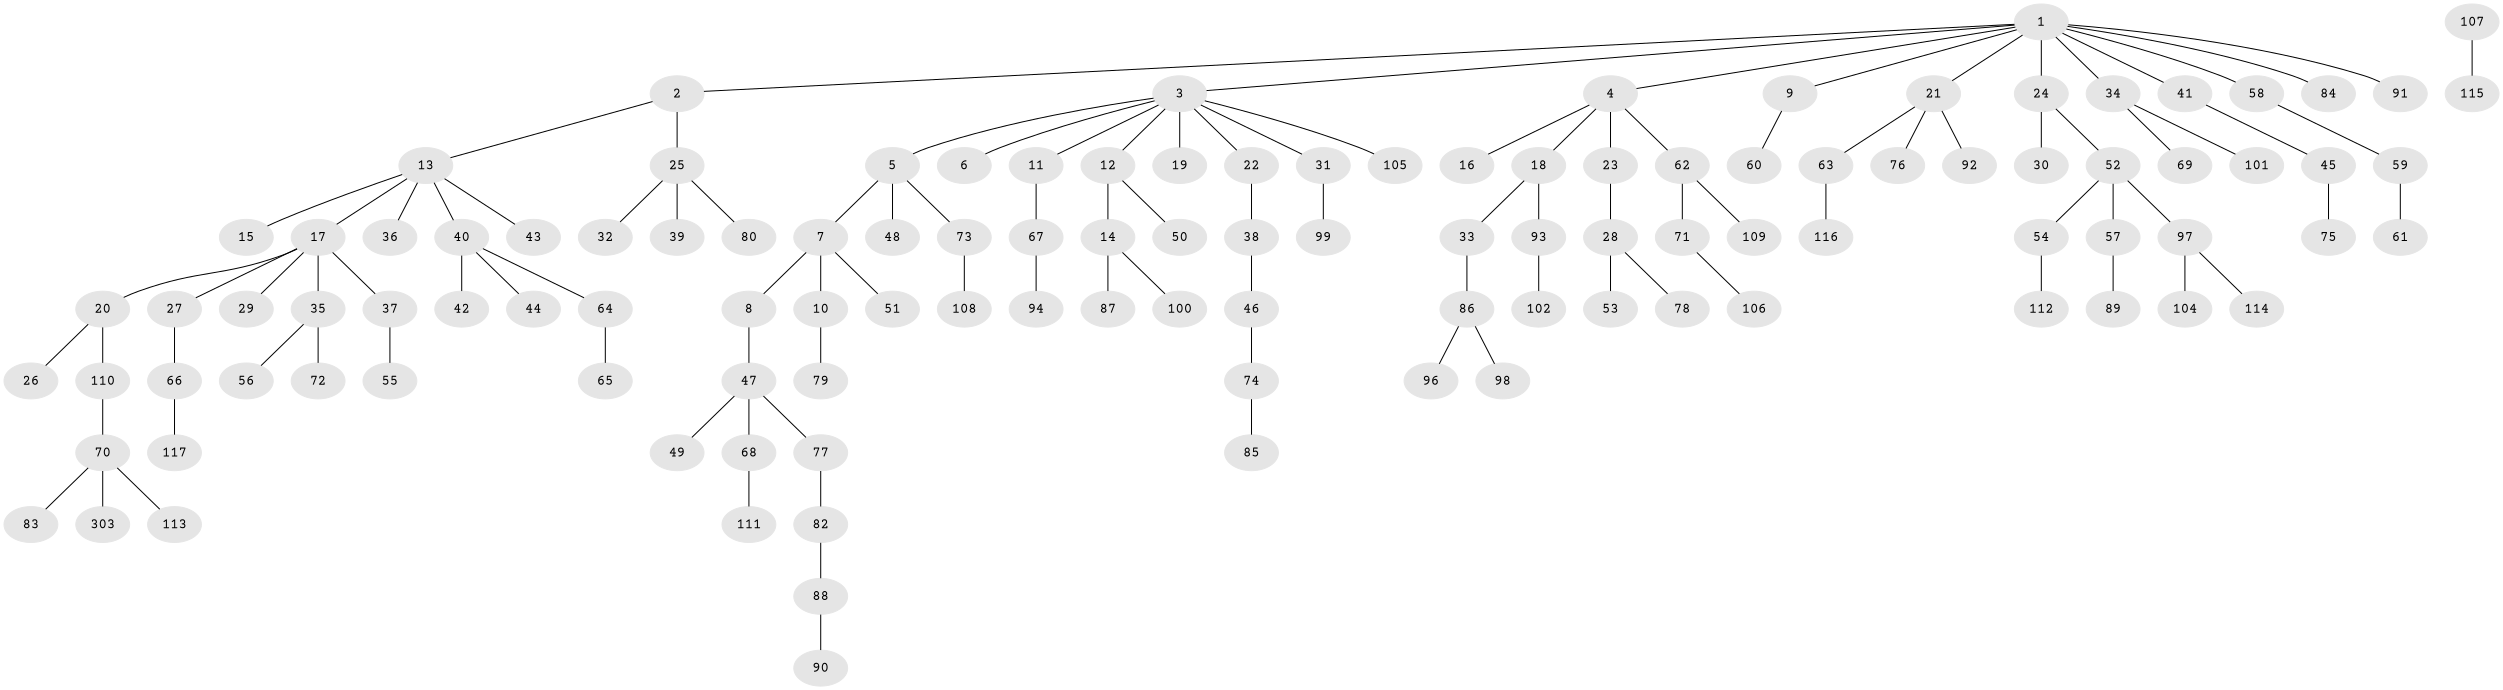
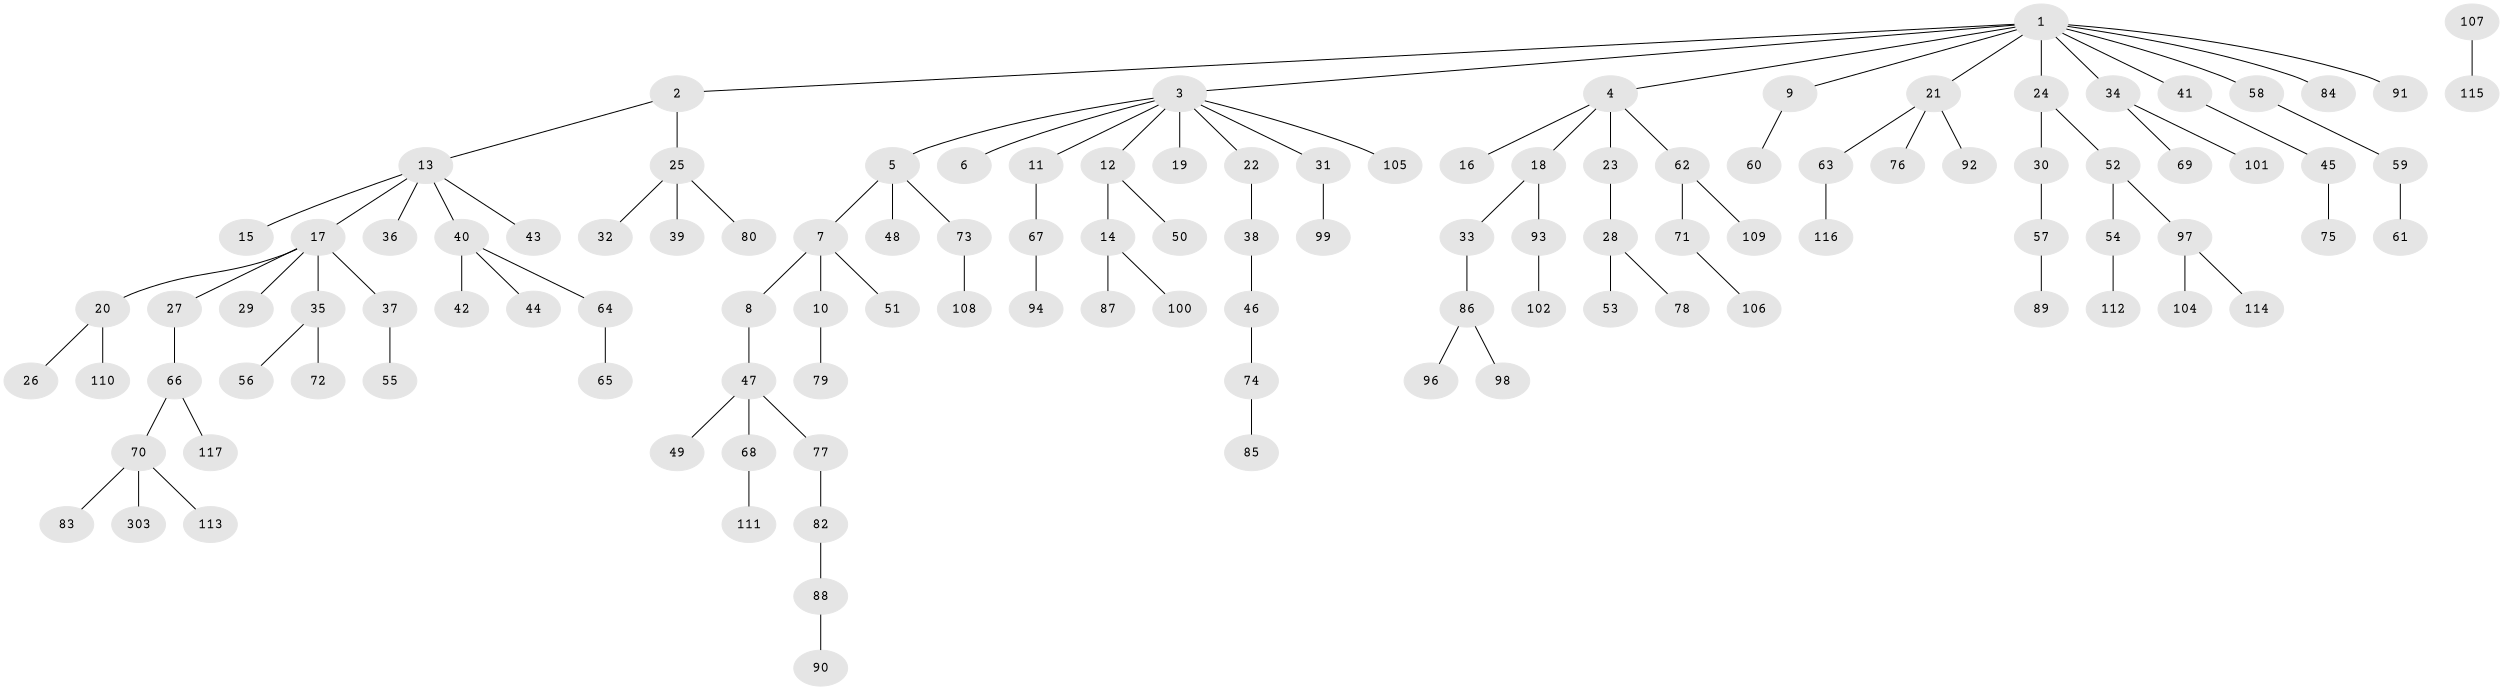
(2113, 202) -> (2041, 202)
(103, 417) -> (157, 417)
